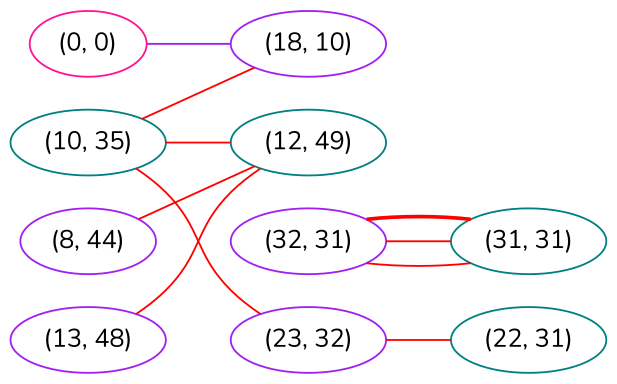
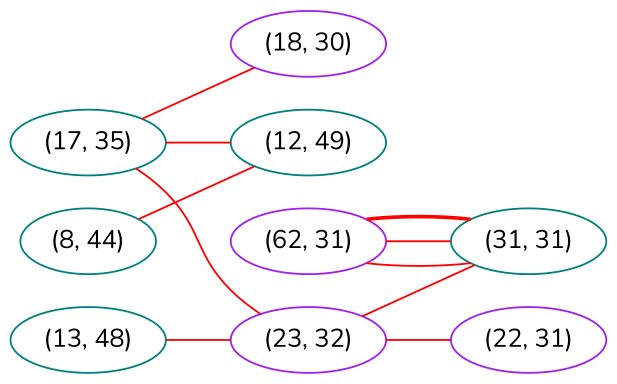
(88, 44) -> none
(308, 44) -> (308, 44)
(88, 143) -> (88, 143)
(88, 241) -> (88, 241)
(308, 241) -> (308, 241)
(192, 254) -> (198, 340)
none -> (418, 291)
(88, 340) -> (88, 340)
(529, 340) -> (529, 340)
